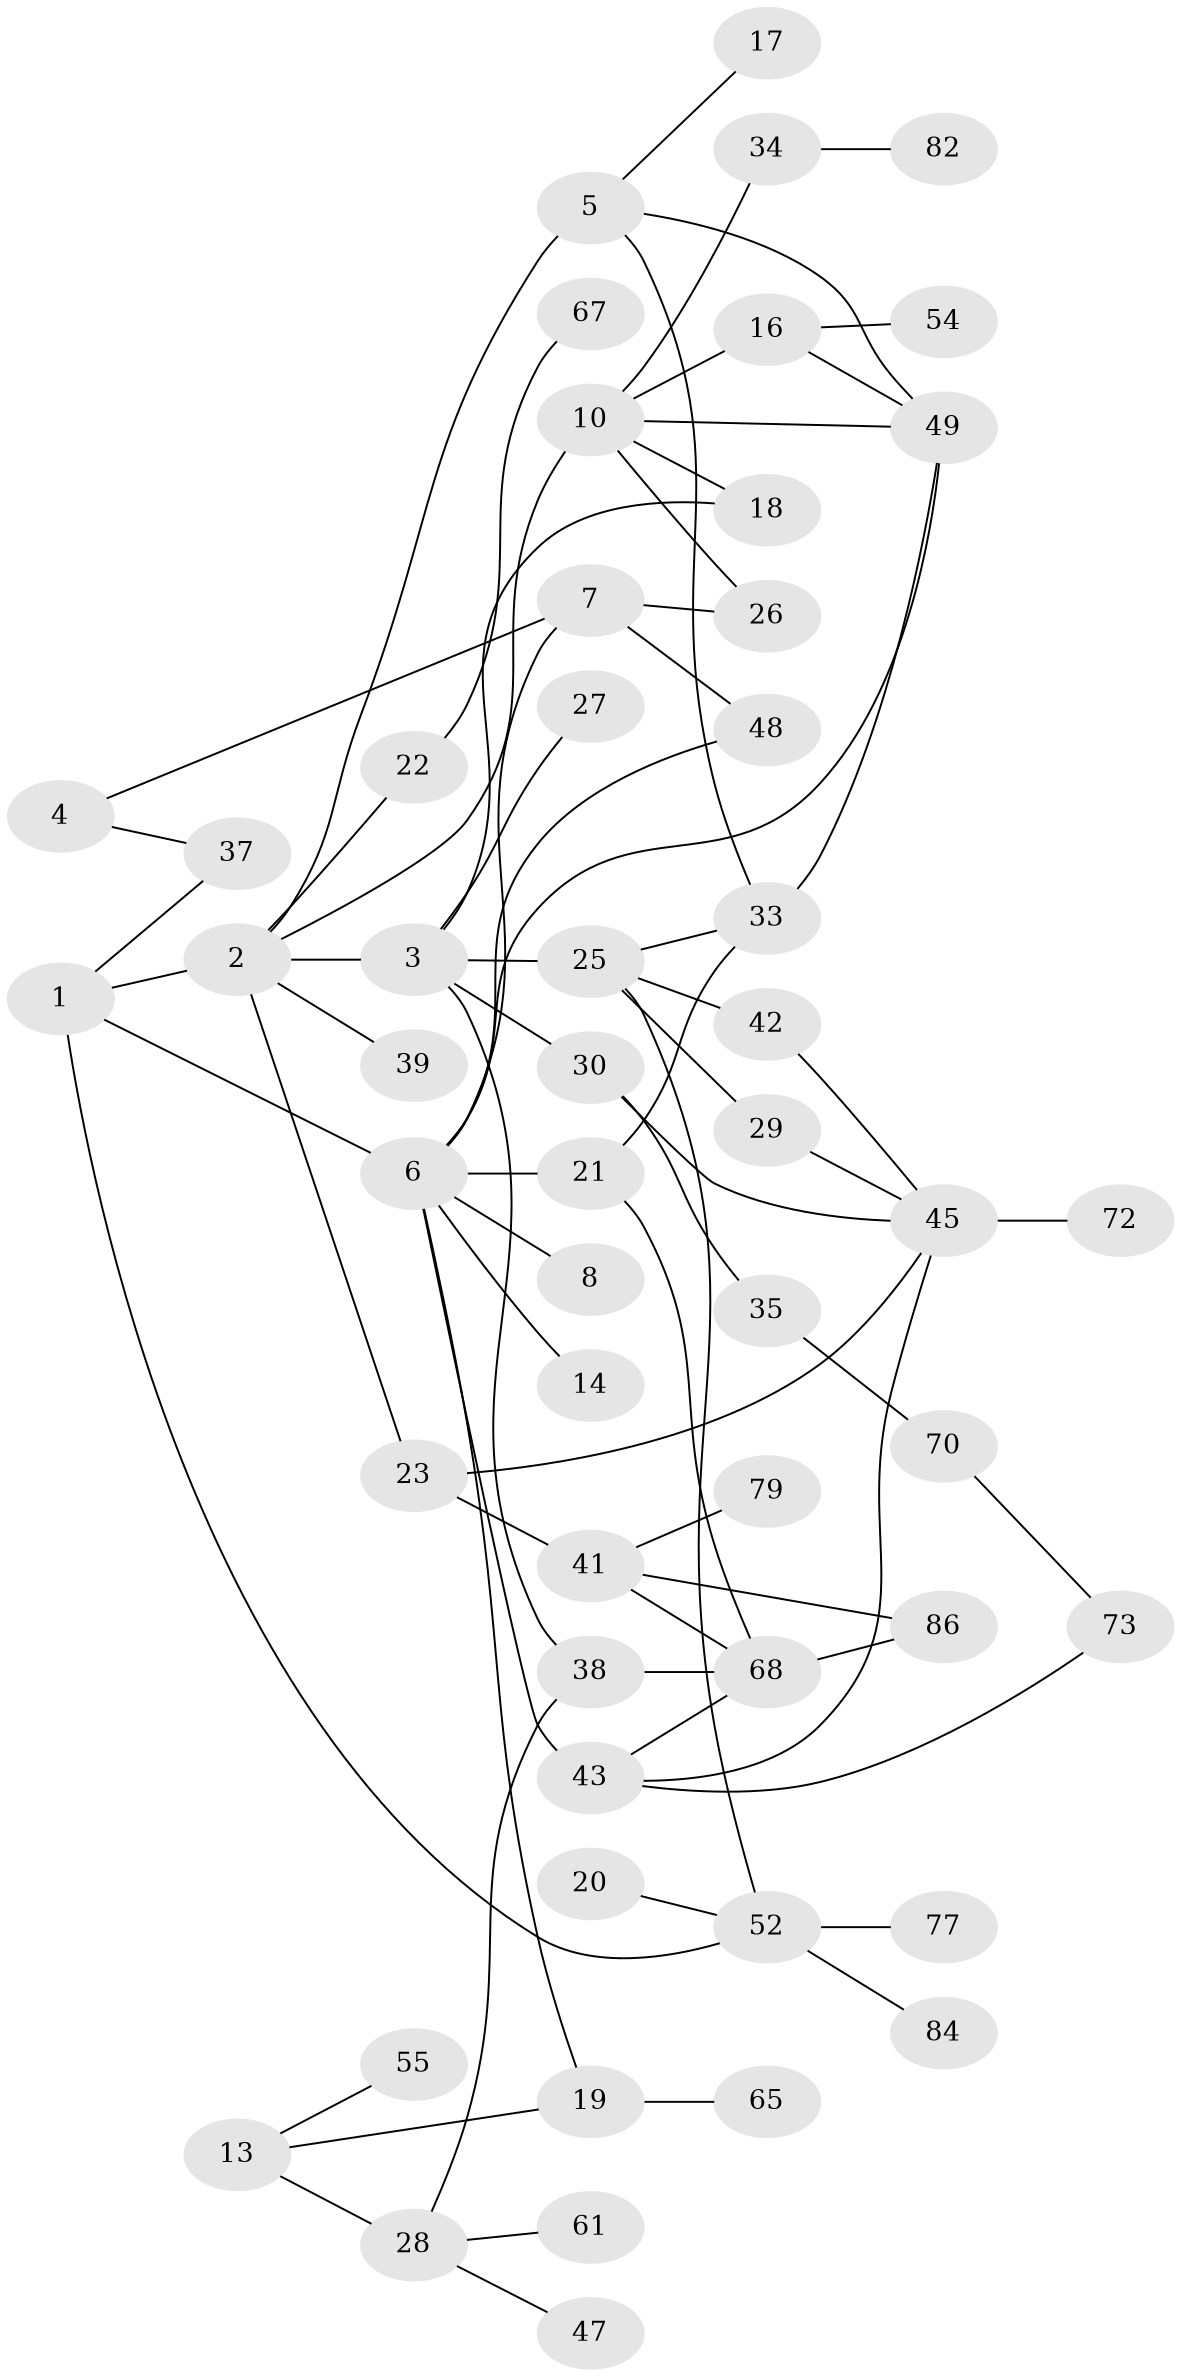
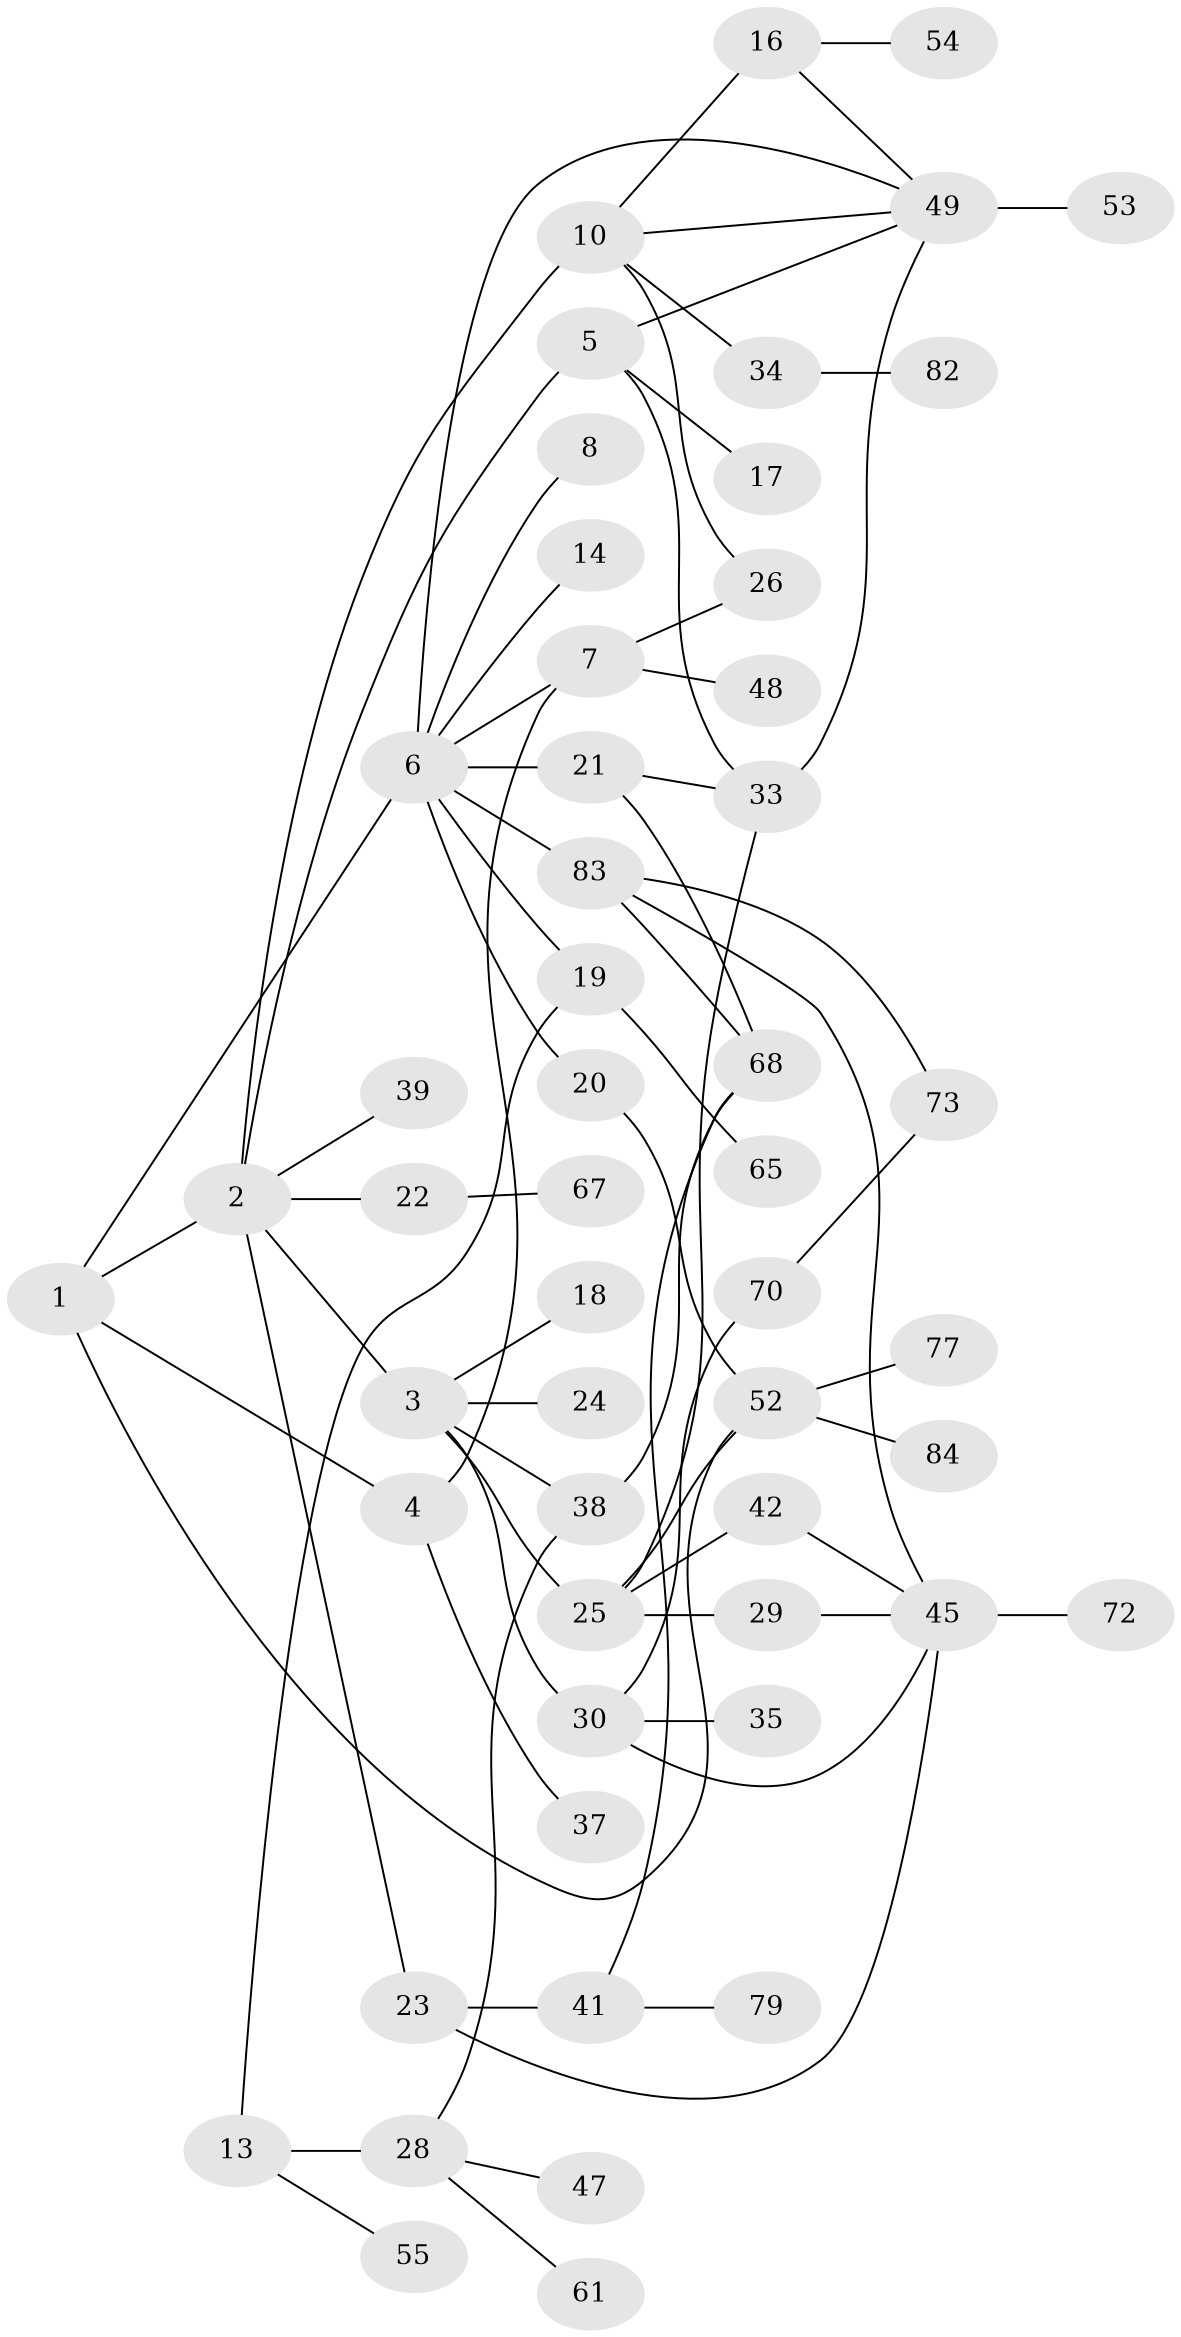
none -> (1121, 208)
(679, 465) -> none
(591, 706) -> (591, 1403)
(514, 880) -> (474, 915)
(149, 926) -> (238, 1404)
(856, 1379) -> (679, 1538)
(944, 1627) -> none
(591, 1778) -> (591, 873)
